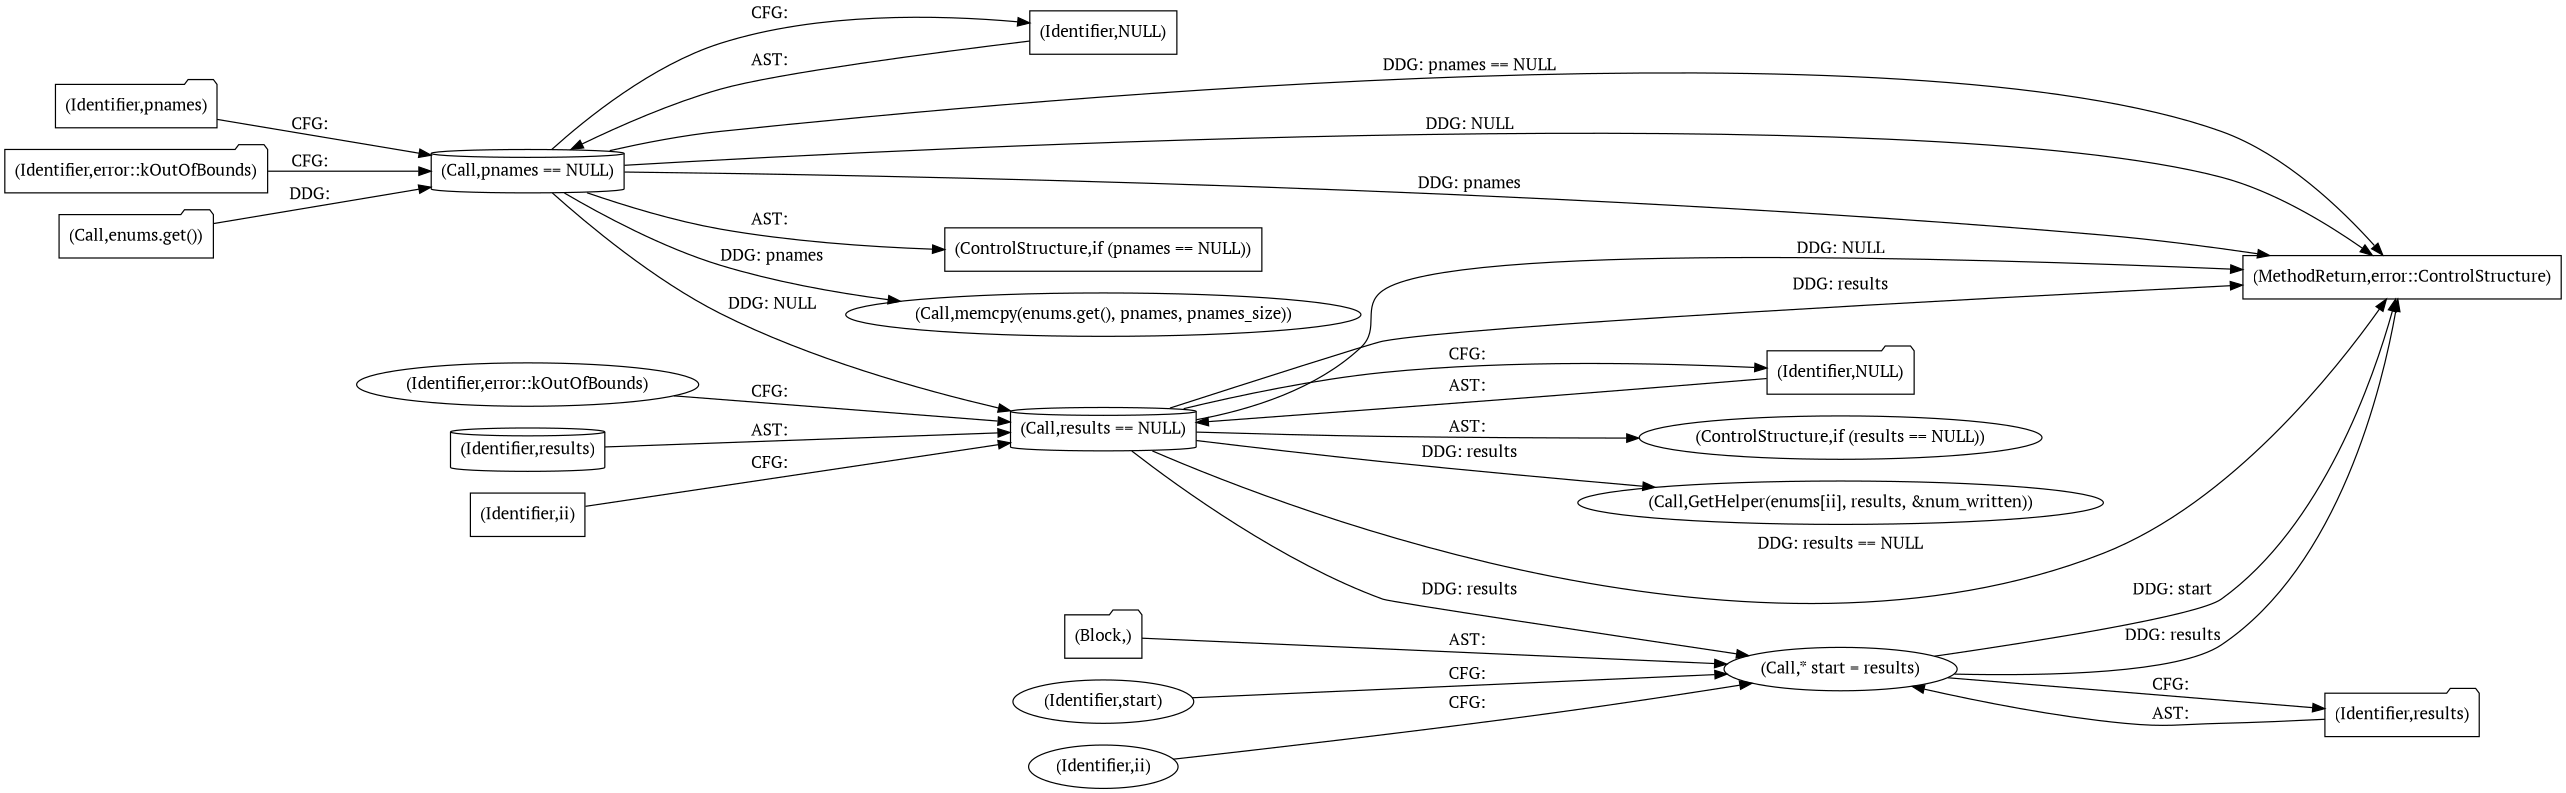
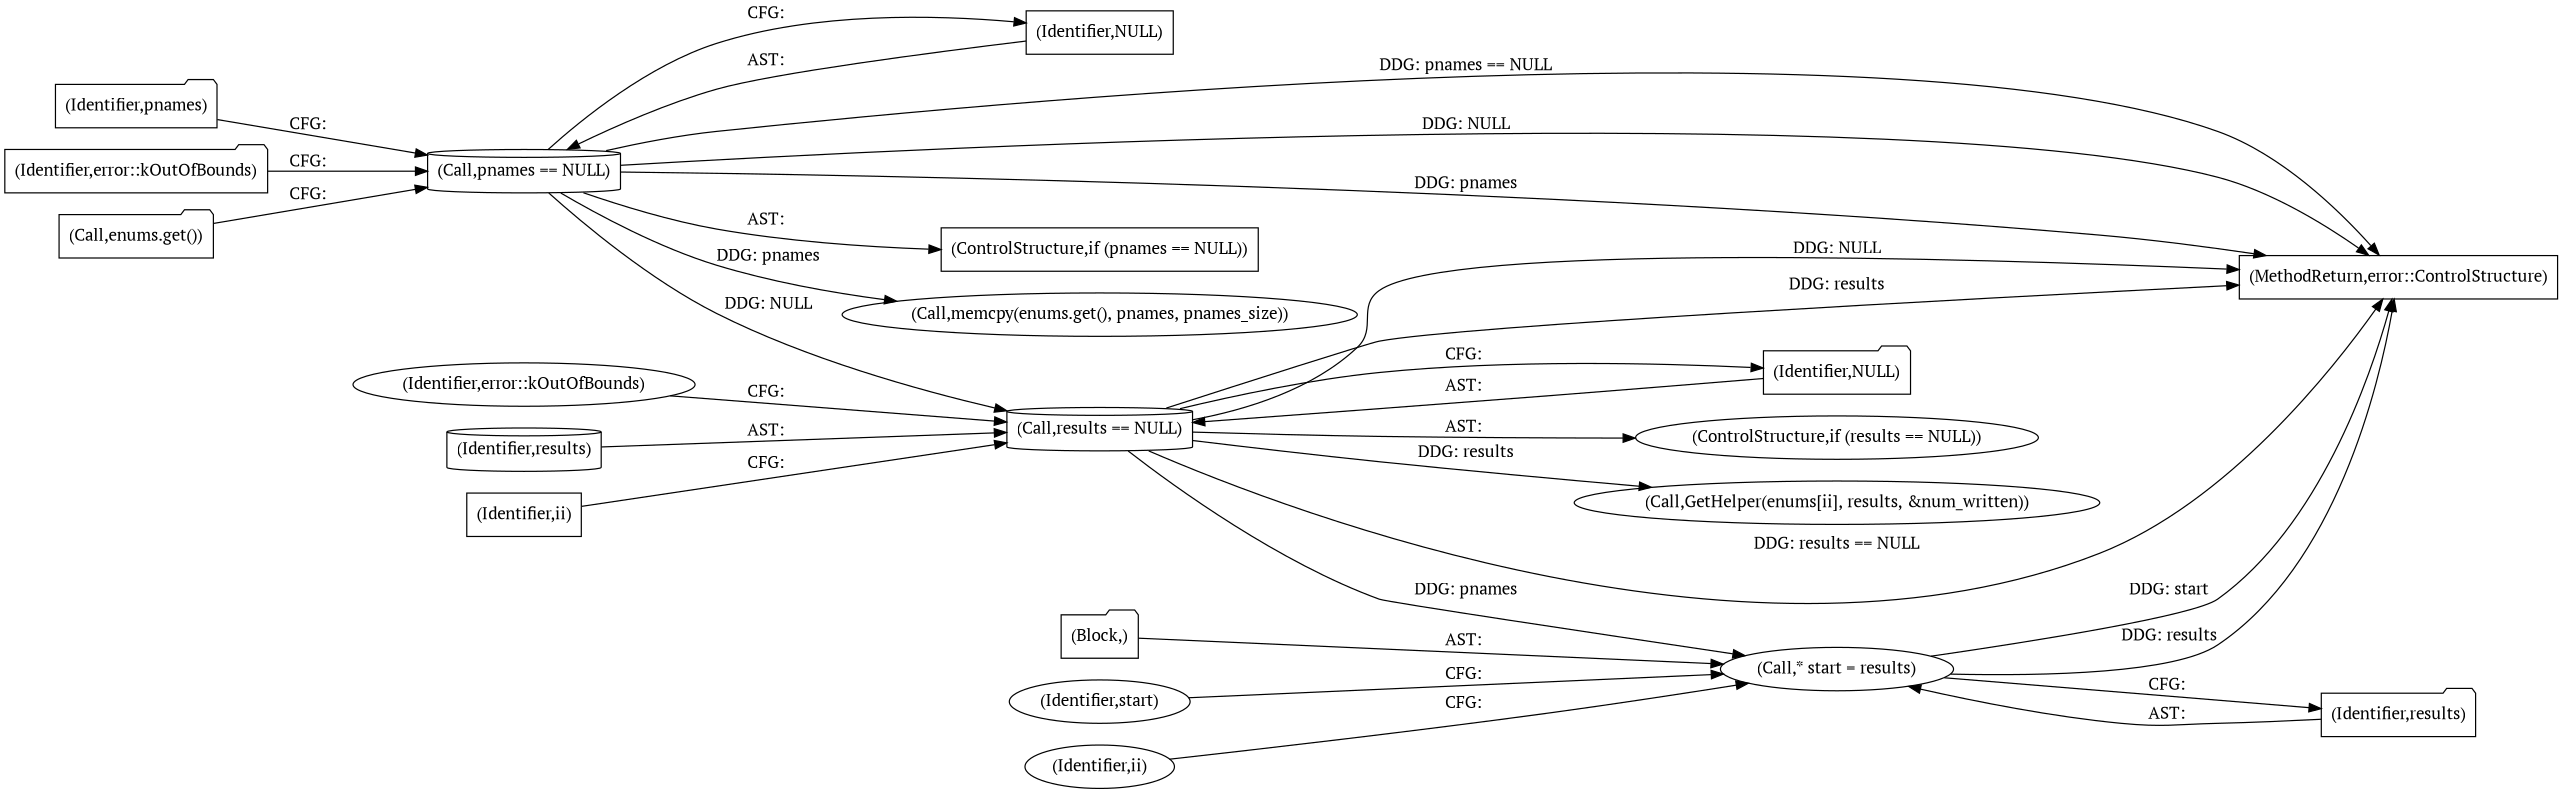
(312, 195) -> (310, 195)
(1470, 590) -> (1466, 590)
